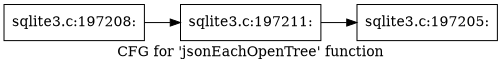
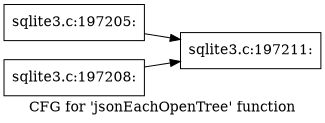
(334, 23) -> (157, 36)
